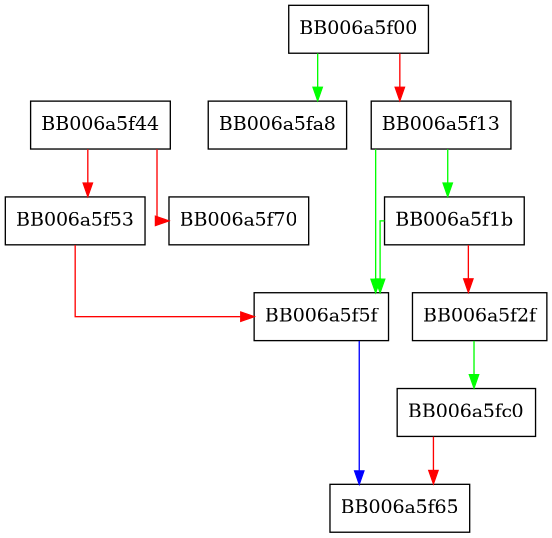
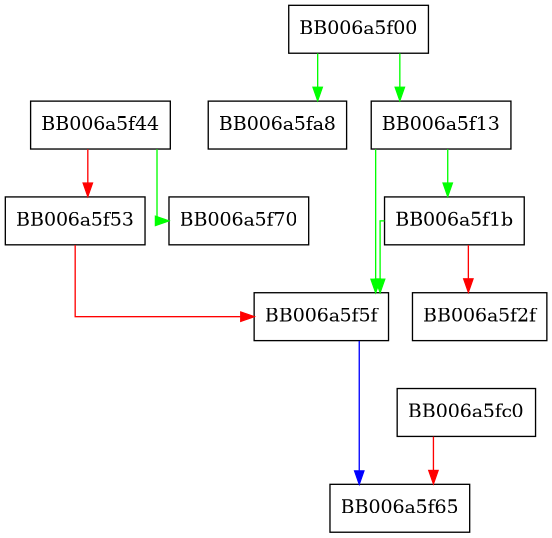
(400, 70) -> (400, 70)
(157, 186) -> (157, 186)
(474, 358) -> none
